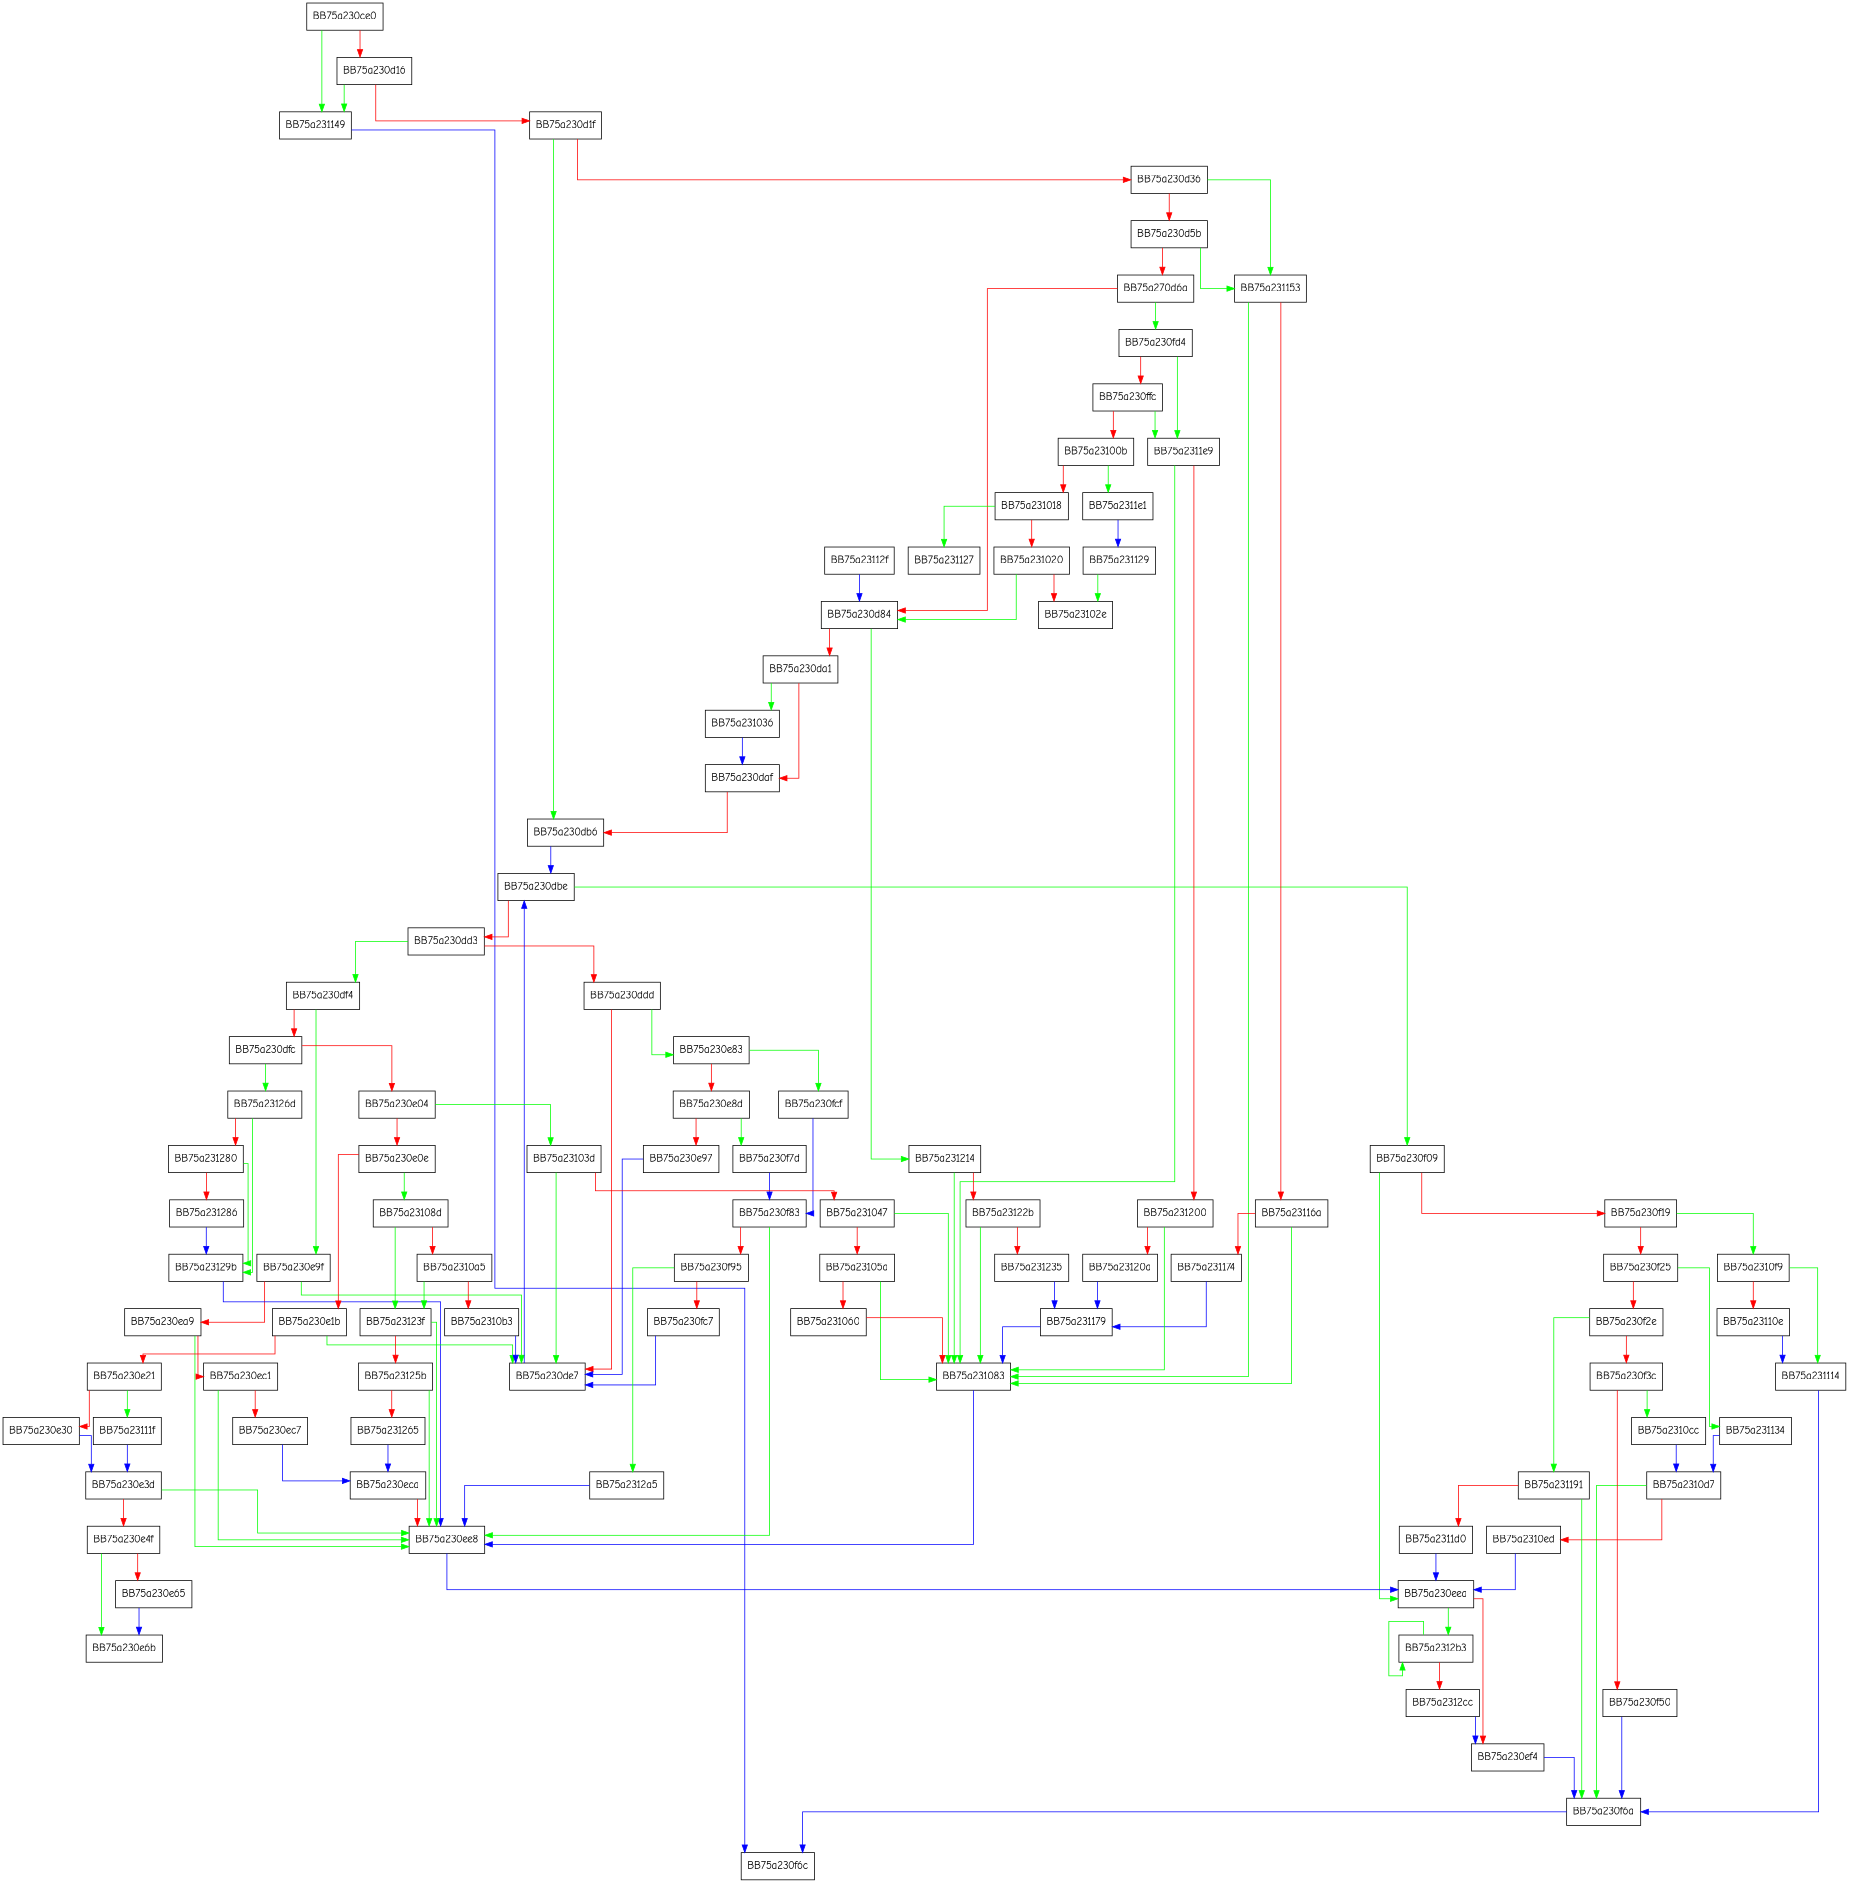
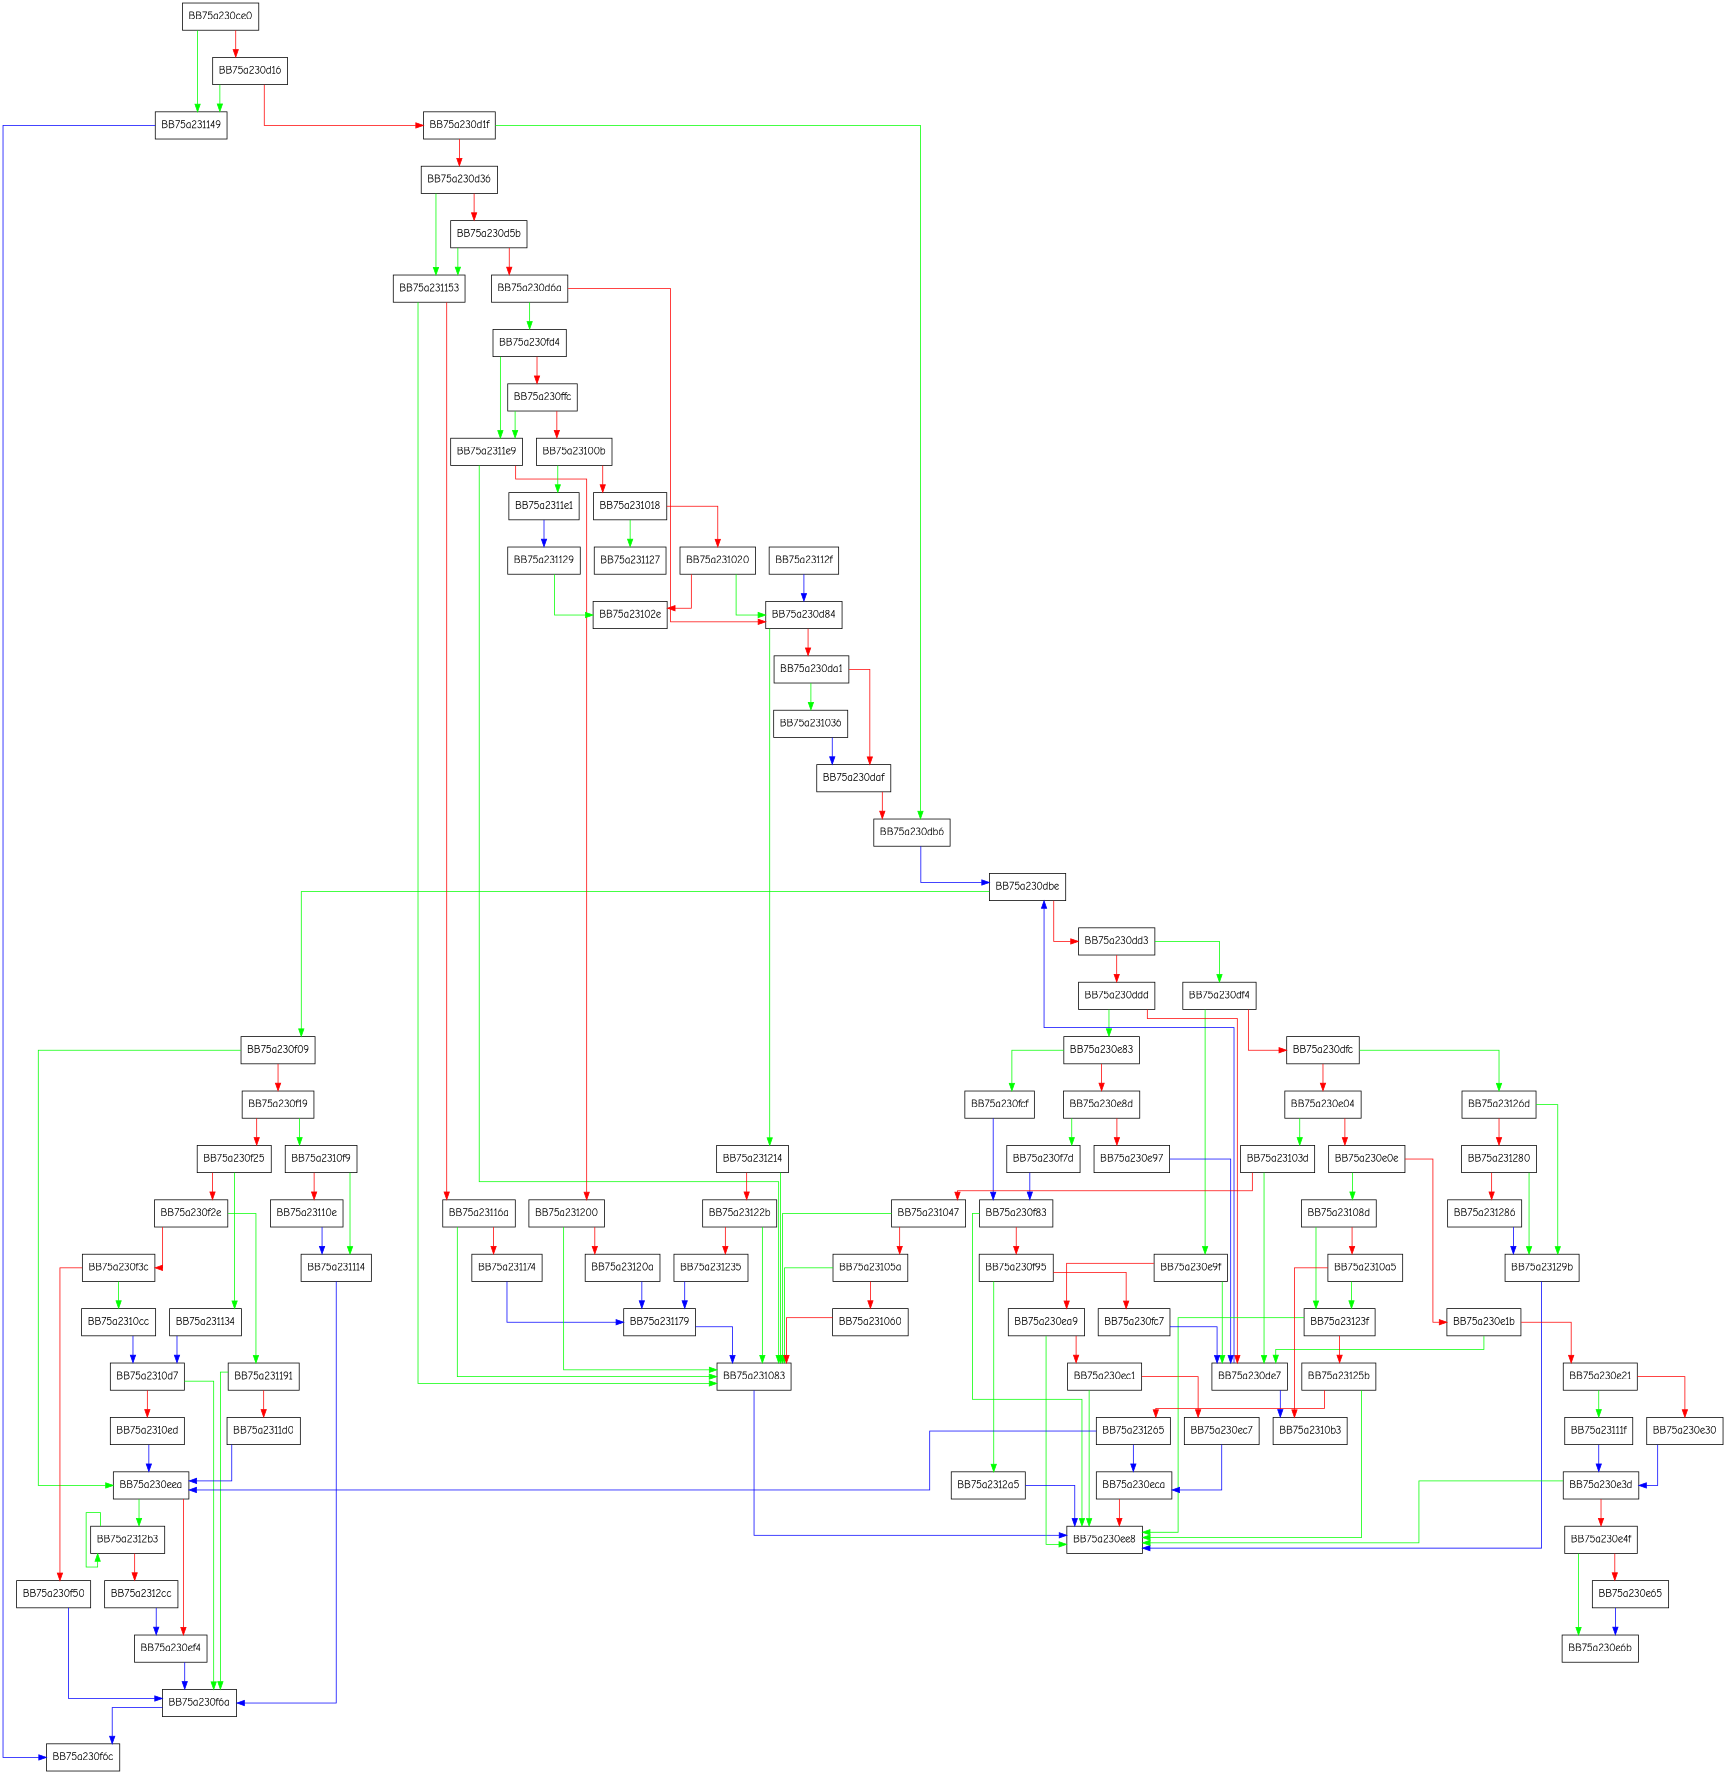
(1156, 289) -> (530, 289)
(516, 1341) -> (1280, 1400)
(901, 1590) -> (676, 1490)
